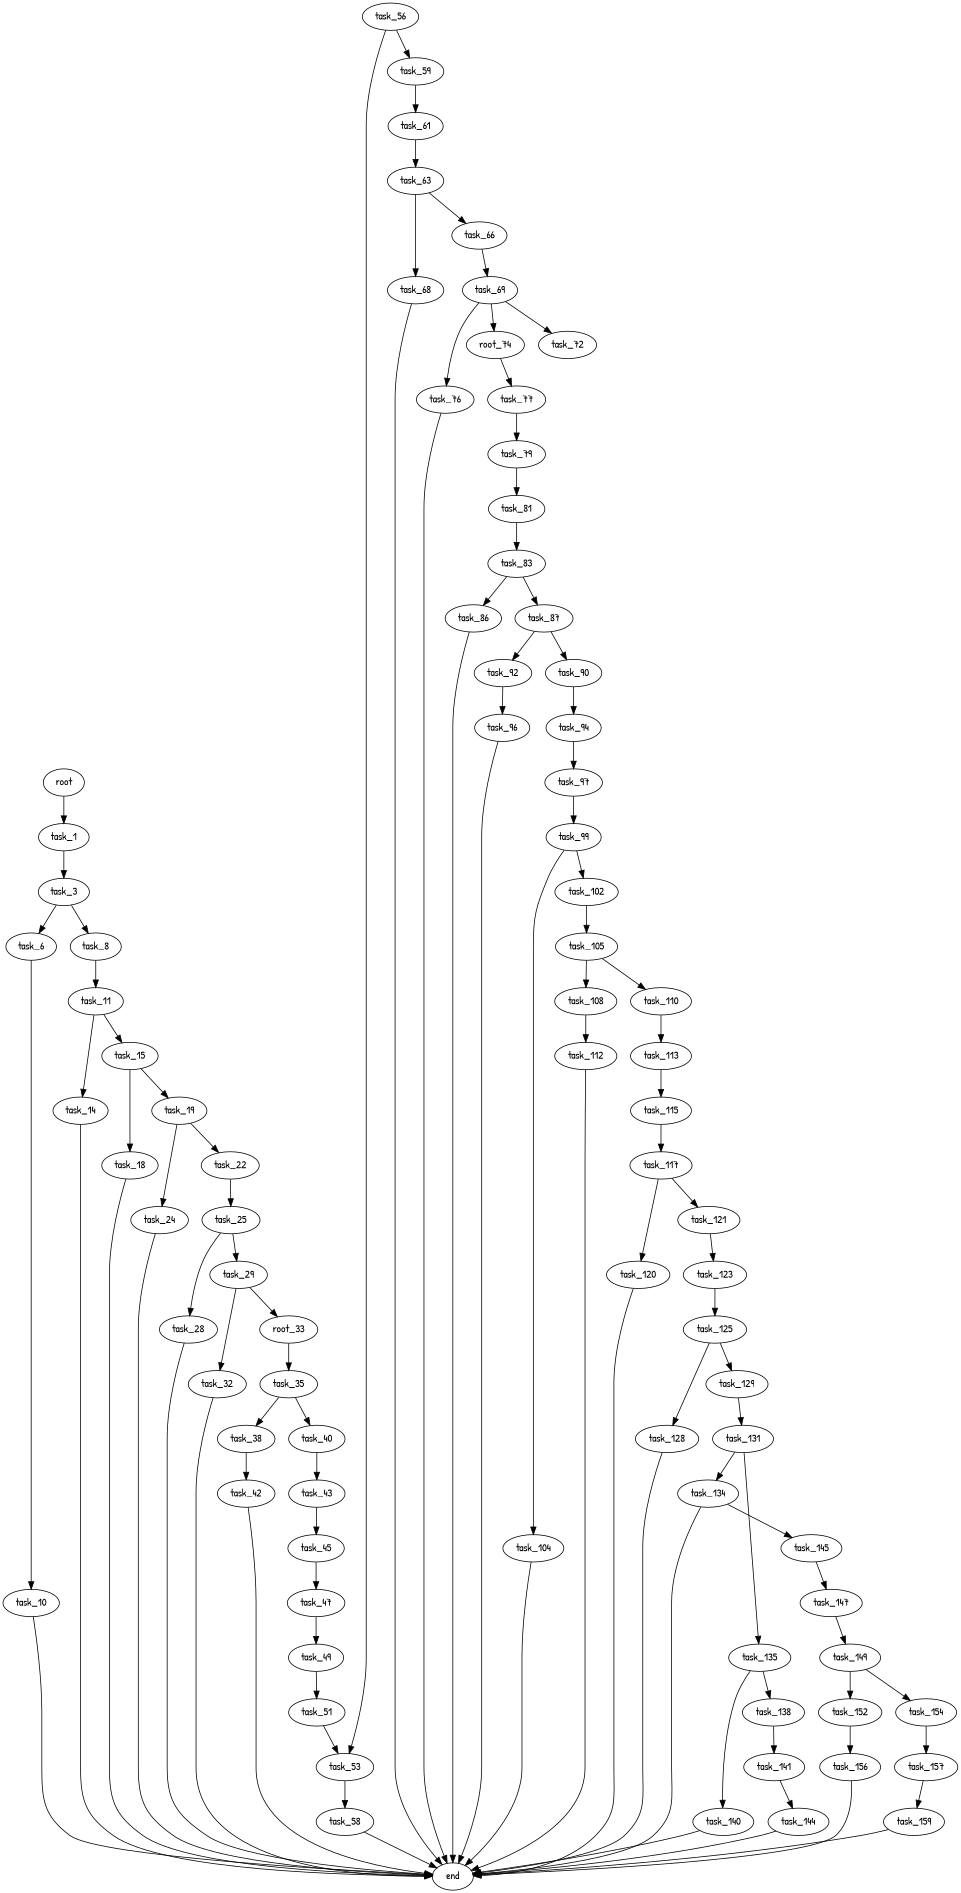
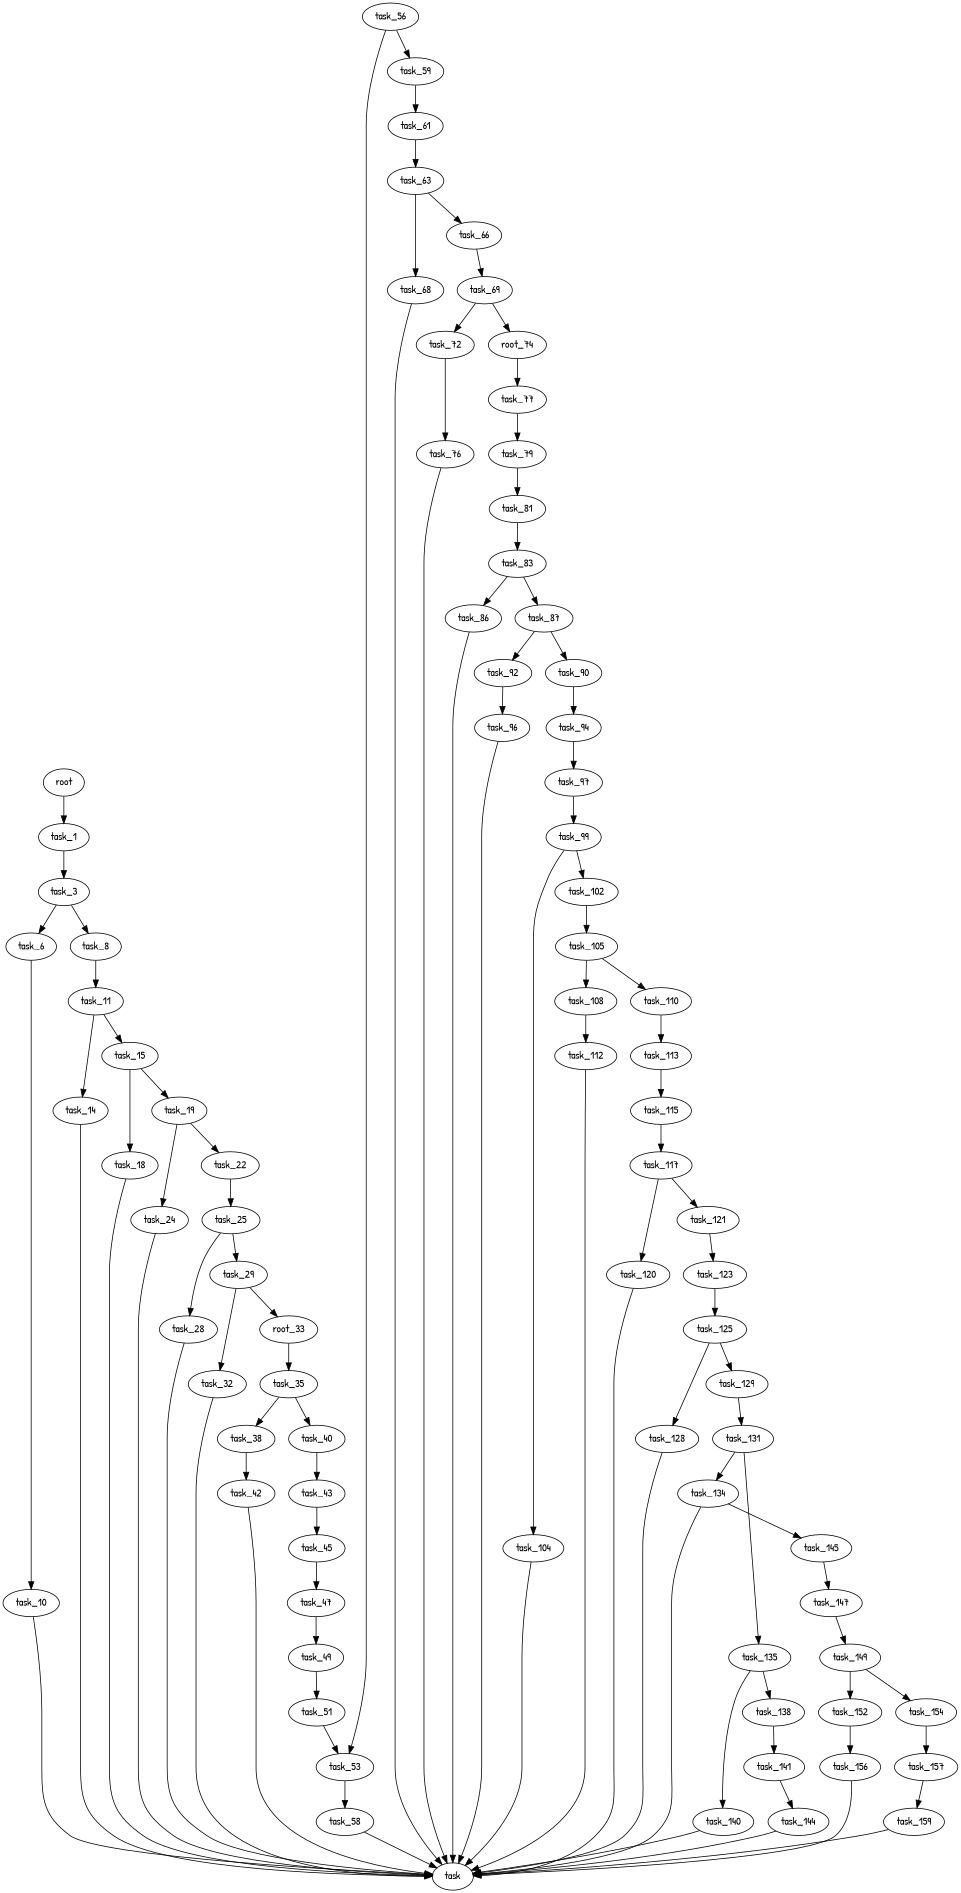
(457, 338) -> (445, 396)
(453, 1877) -> (453, 1877)
